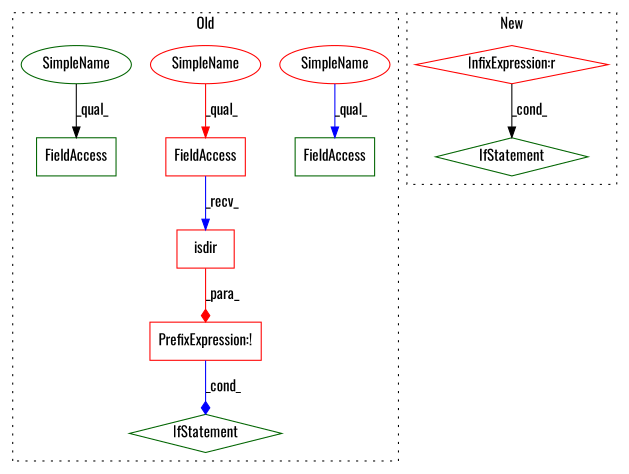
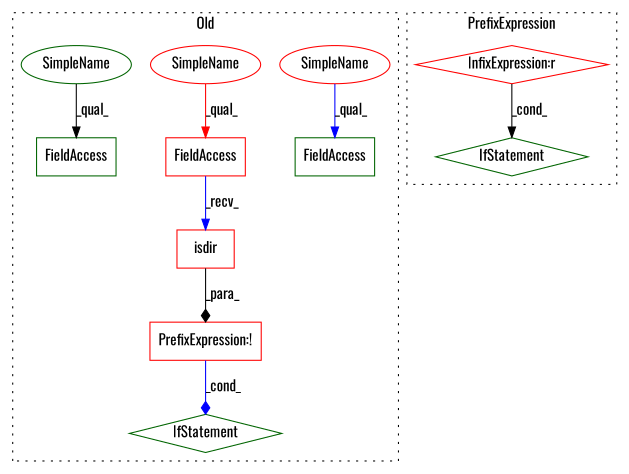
(512, 25) -> (512, 25)
(206, 289) -> (206, 289)
